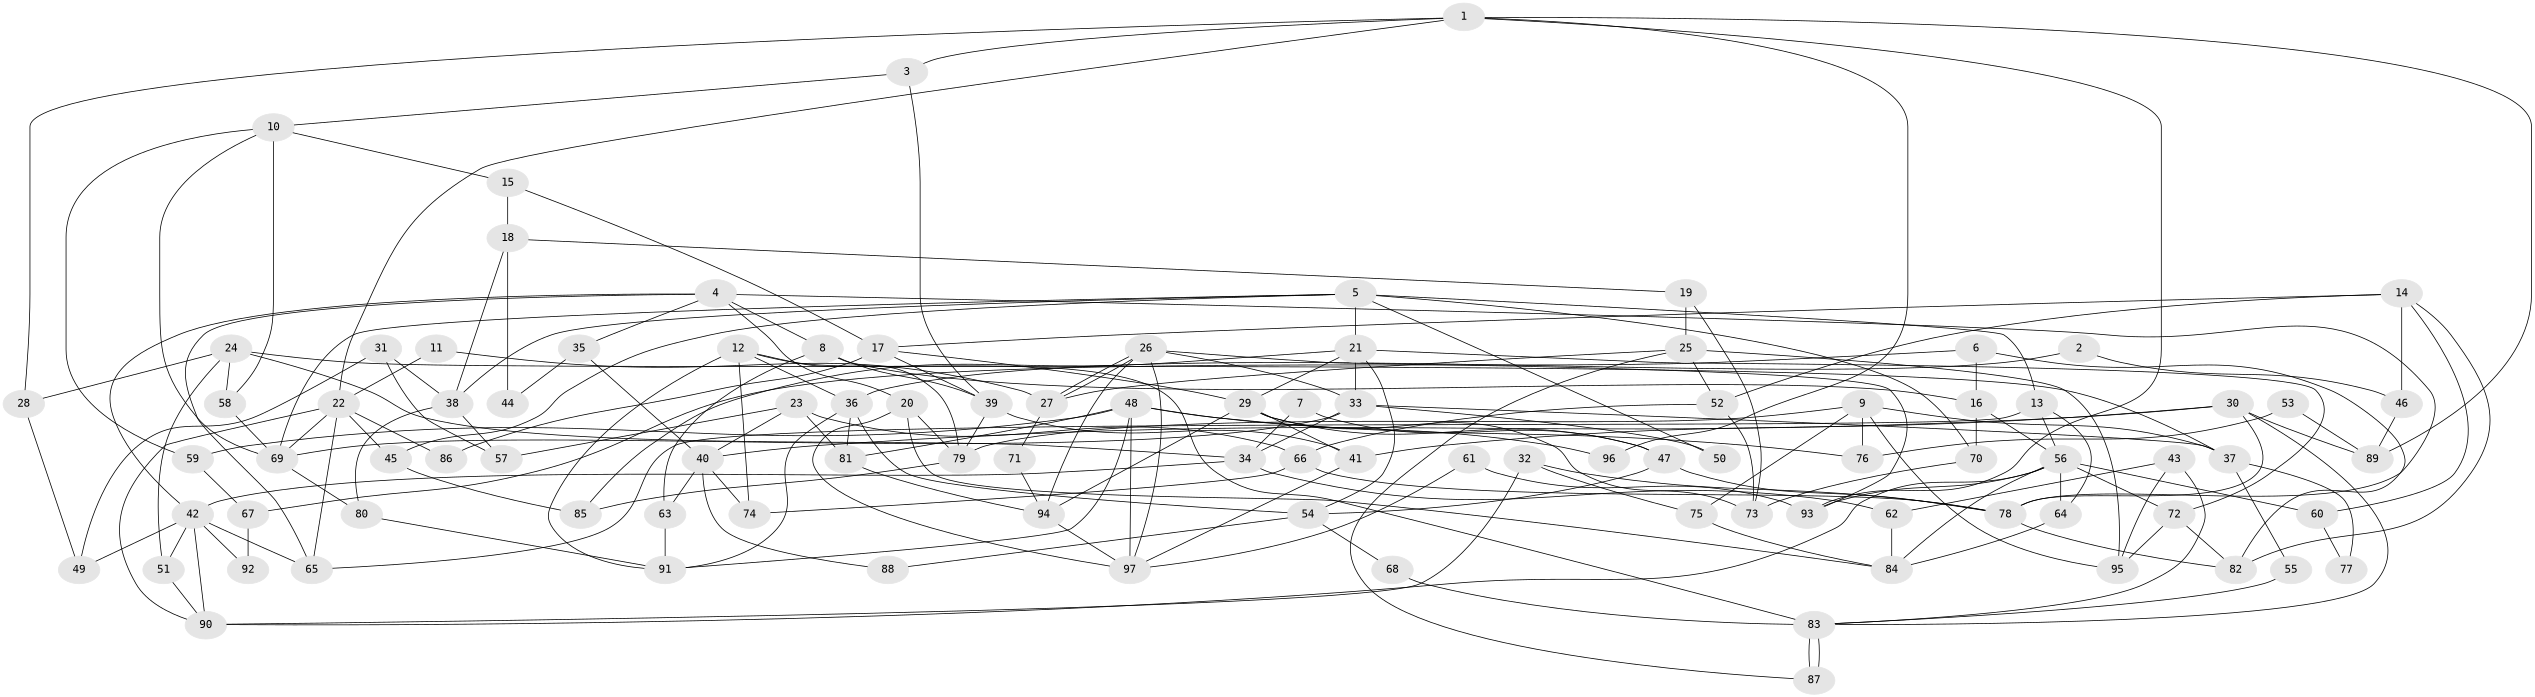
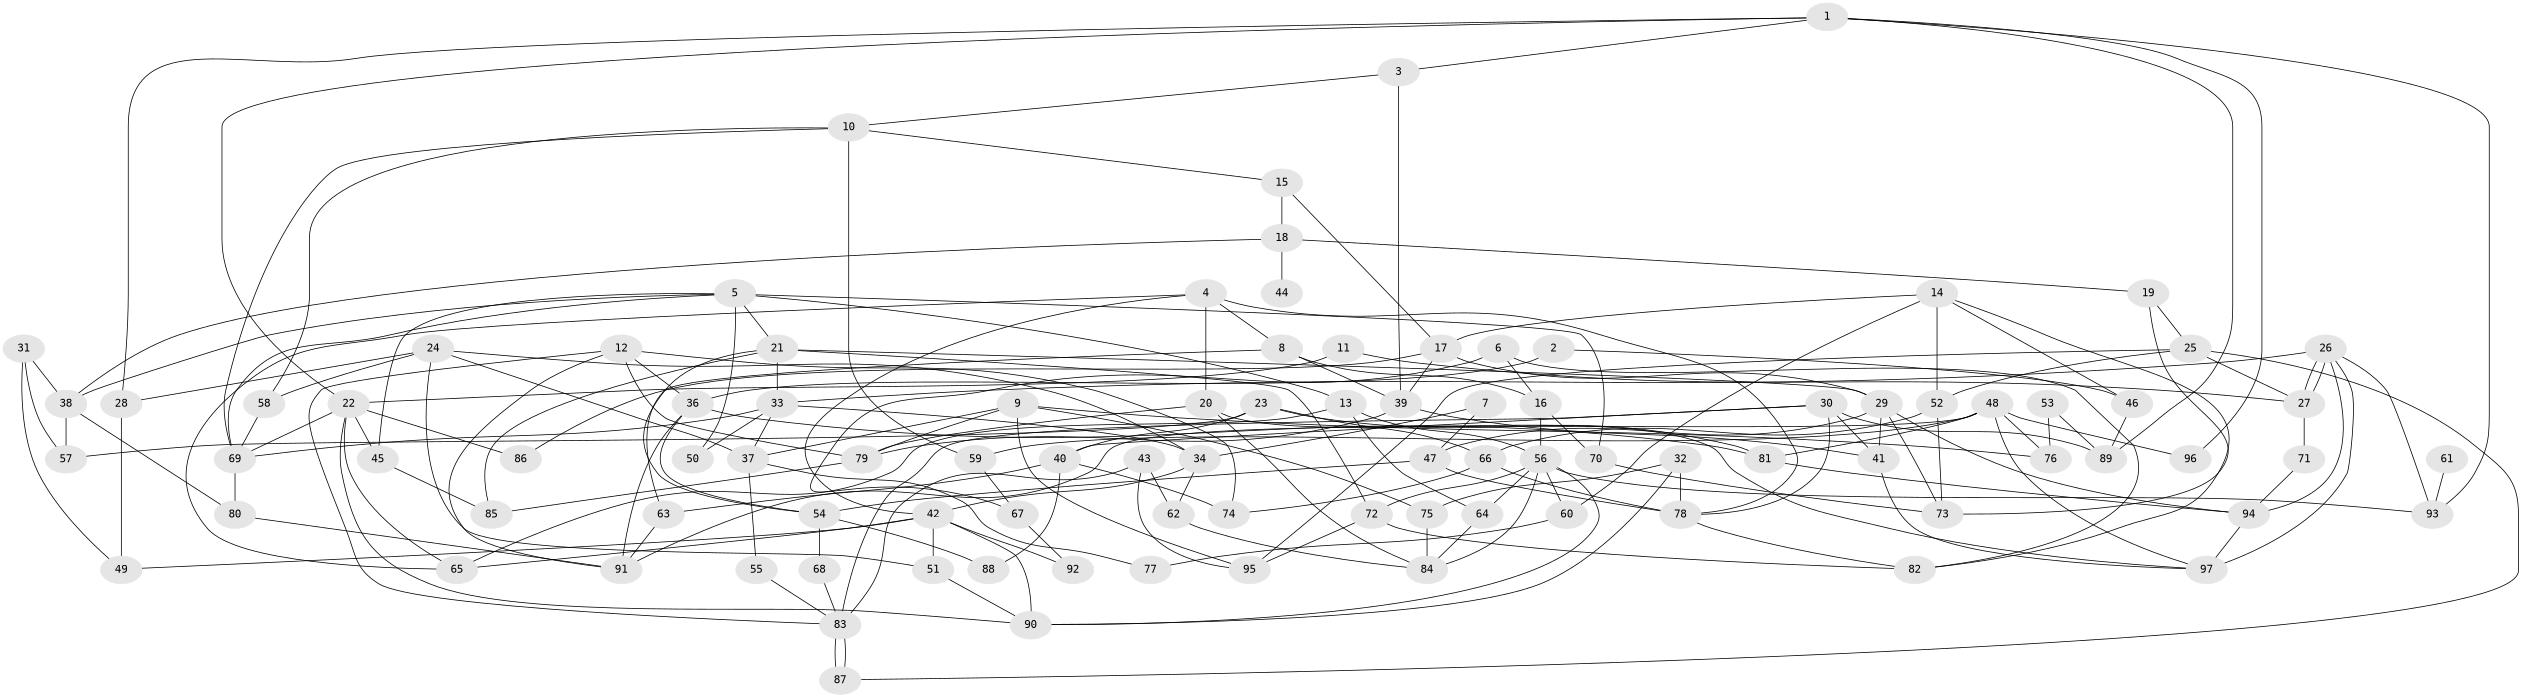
(579, 349) -> none
(1309, 537) -> none
